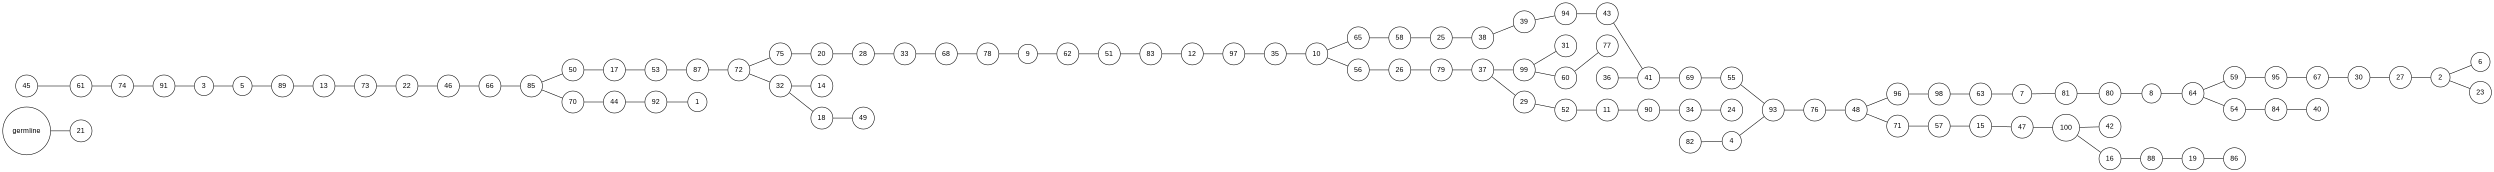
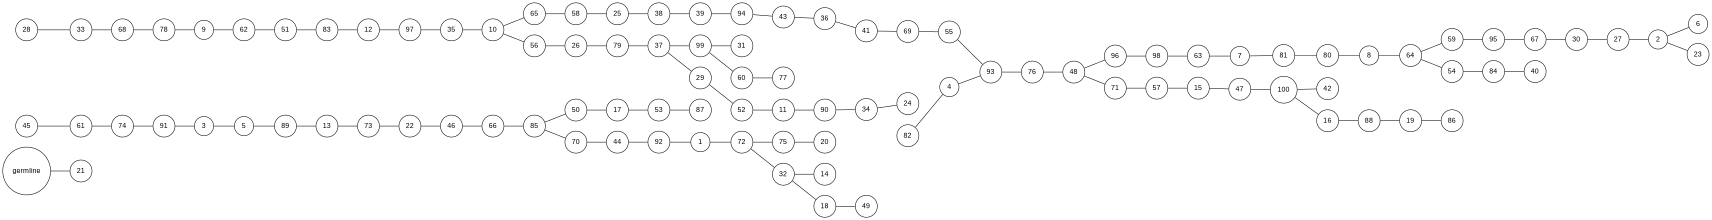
(1628, 46) -> (804, 18)
(843, 54) -> none
(718, 70) -> (720, 142)
